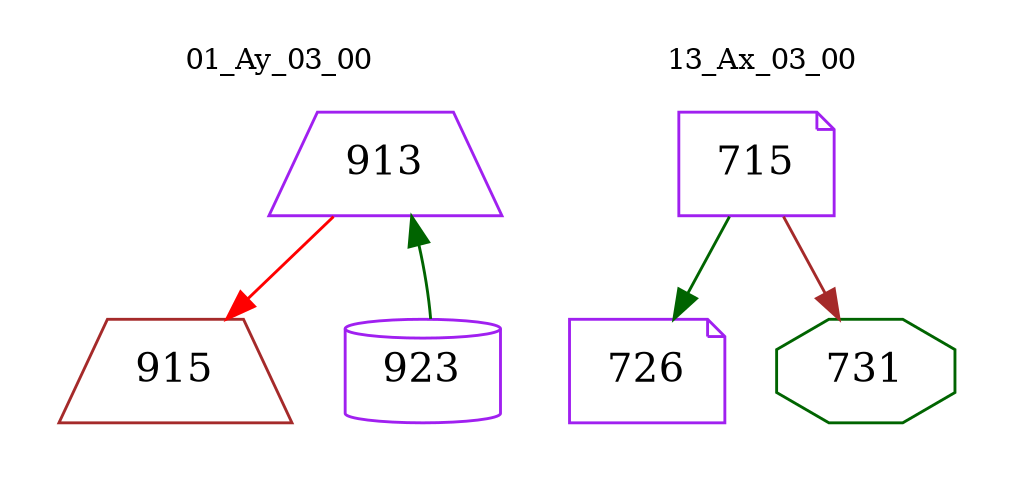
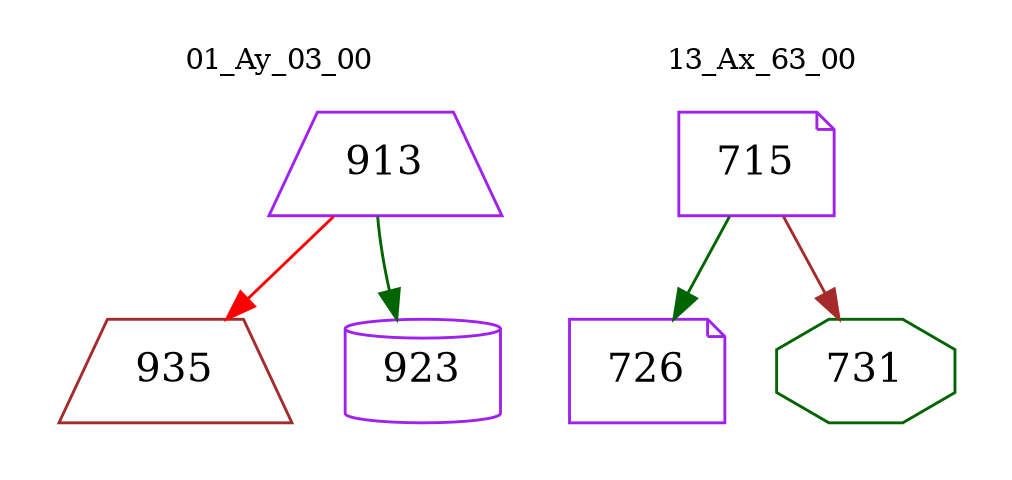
(762, 62) -> (762, 62)
(426, 282) -> (382, 254)
(175, 371) -> (175, 371)
